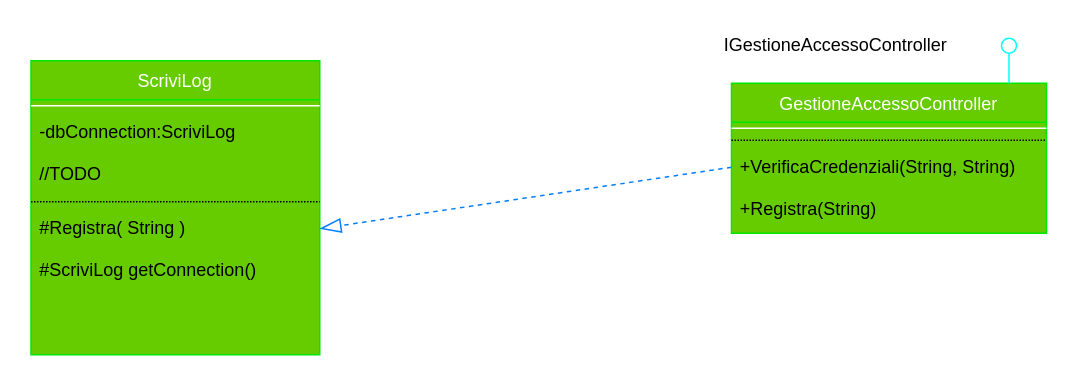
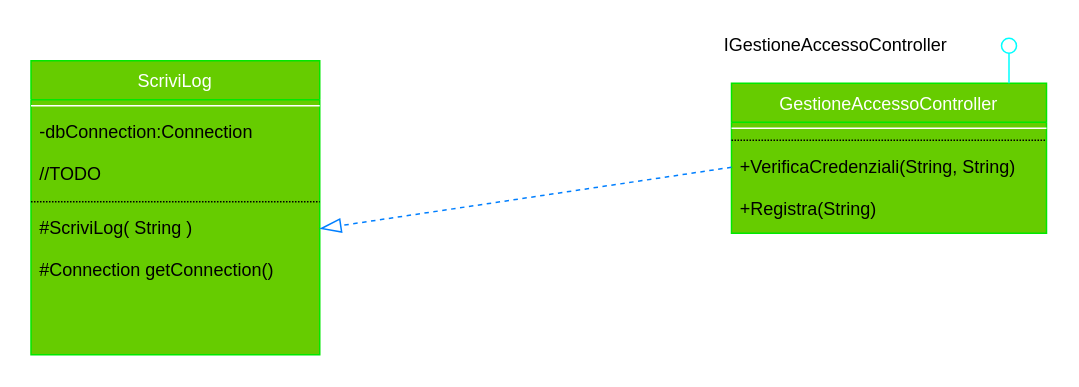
(146, 132) -> (153, 132)
(125, 228) -> (128, 228)
(161, 270) -> (168, 270)
